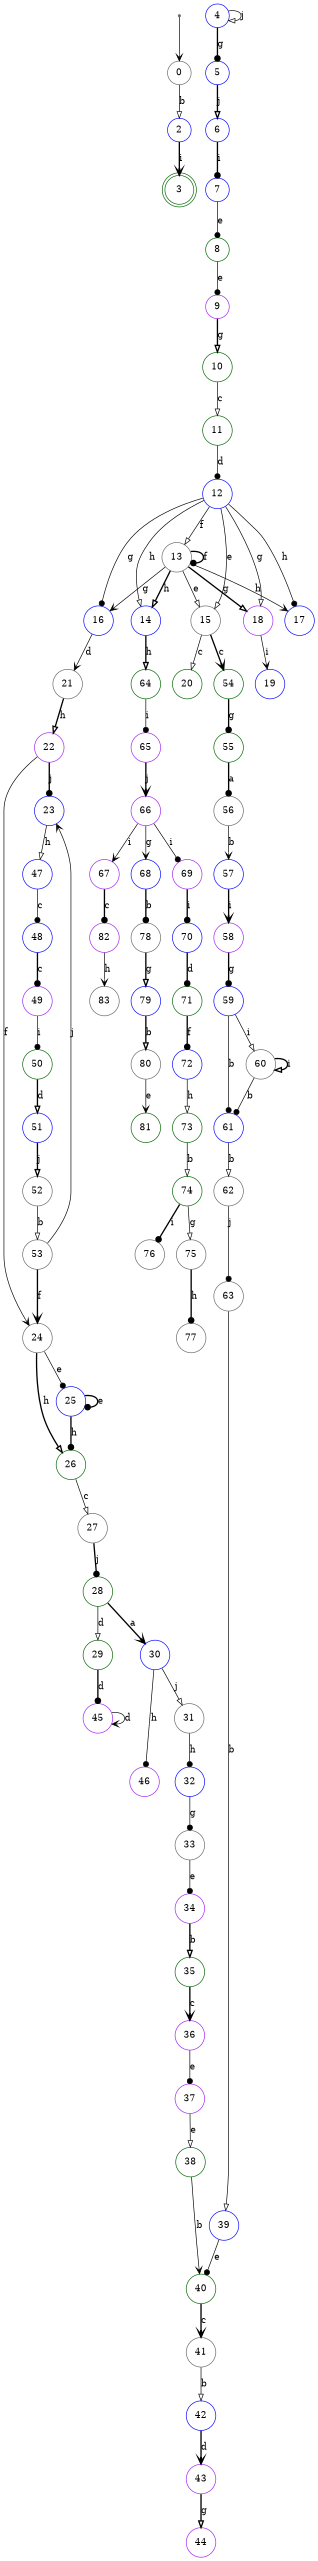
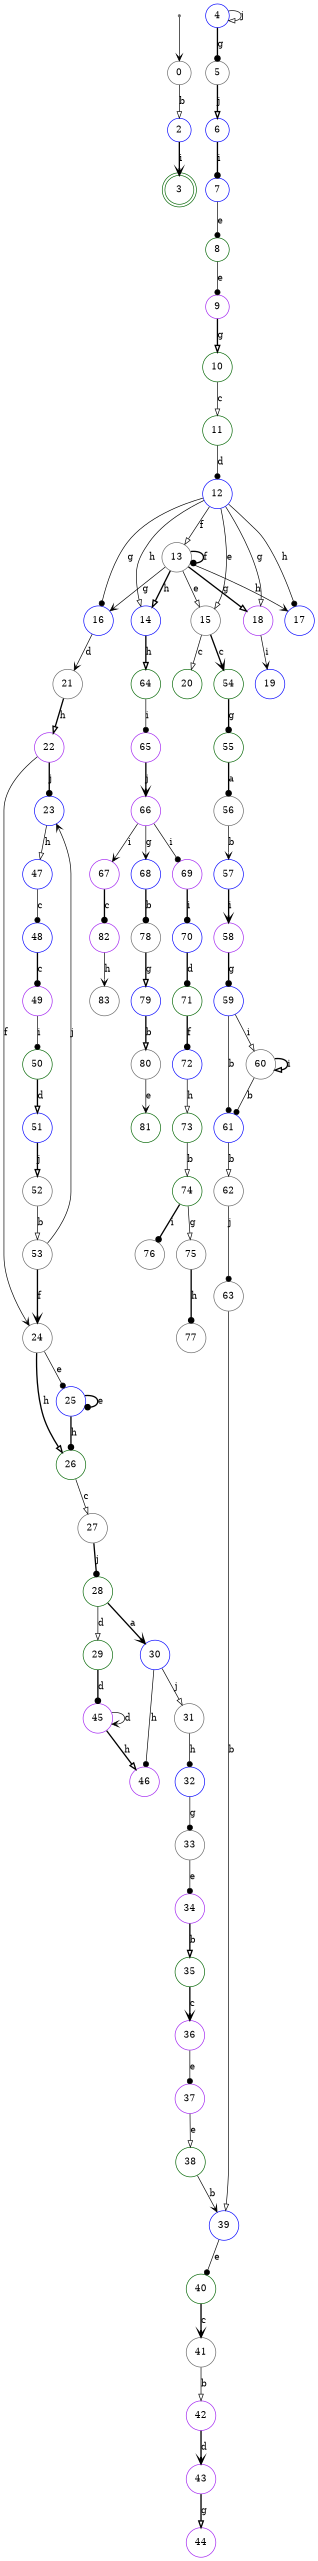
(217, 73) -> (217, 73)
none -> (119, 1747)
(195, 2222) -> (206, 2191)
(201, 2416) -> (201, 2416)
